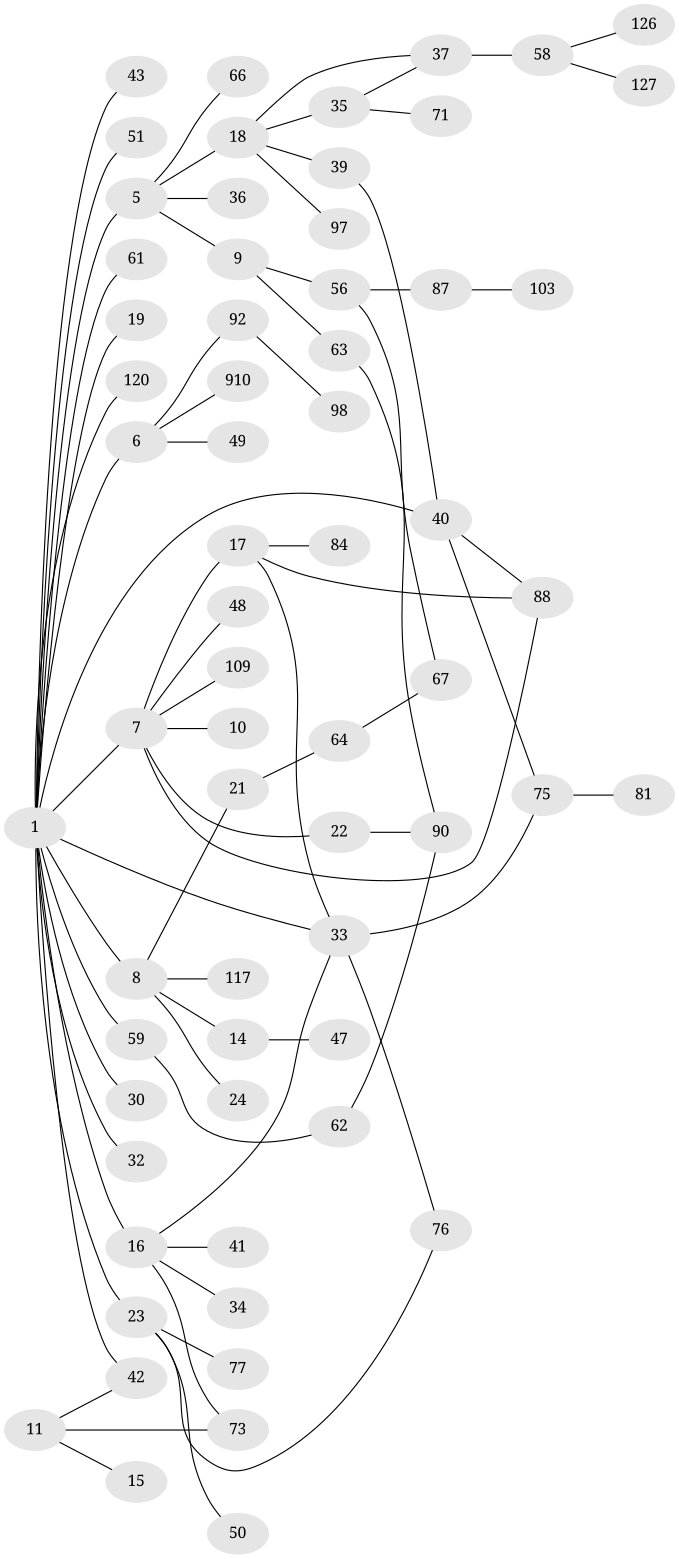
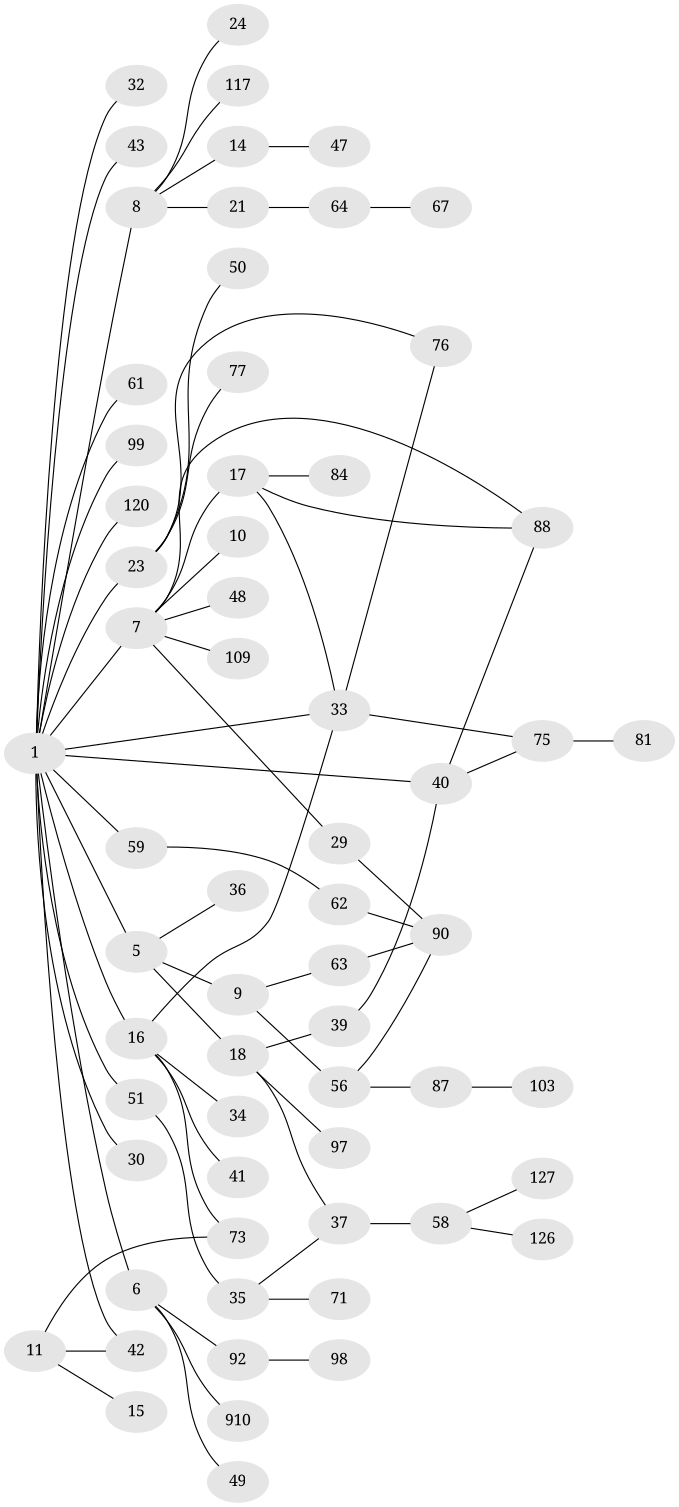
(238, 77) -> none
(289, 122) -> (187, 1199)
(136, 320) -> (136, 445)
(401, 443) -> (398, 1015)
(339, 832) -> (339, 844)
